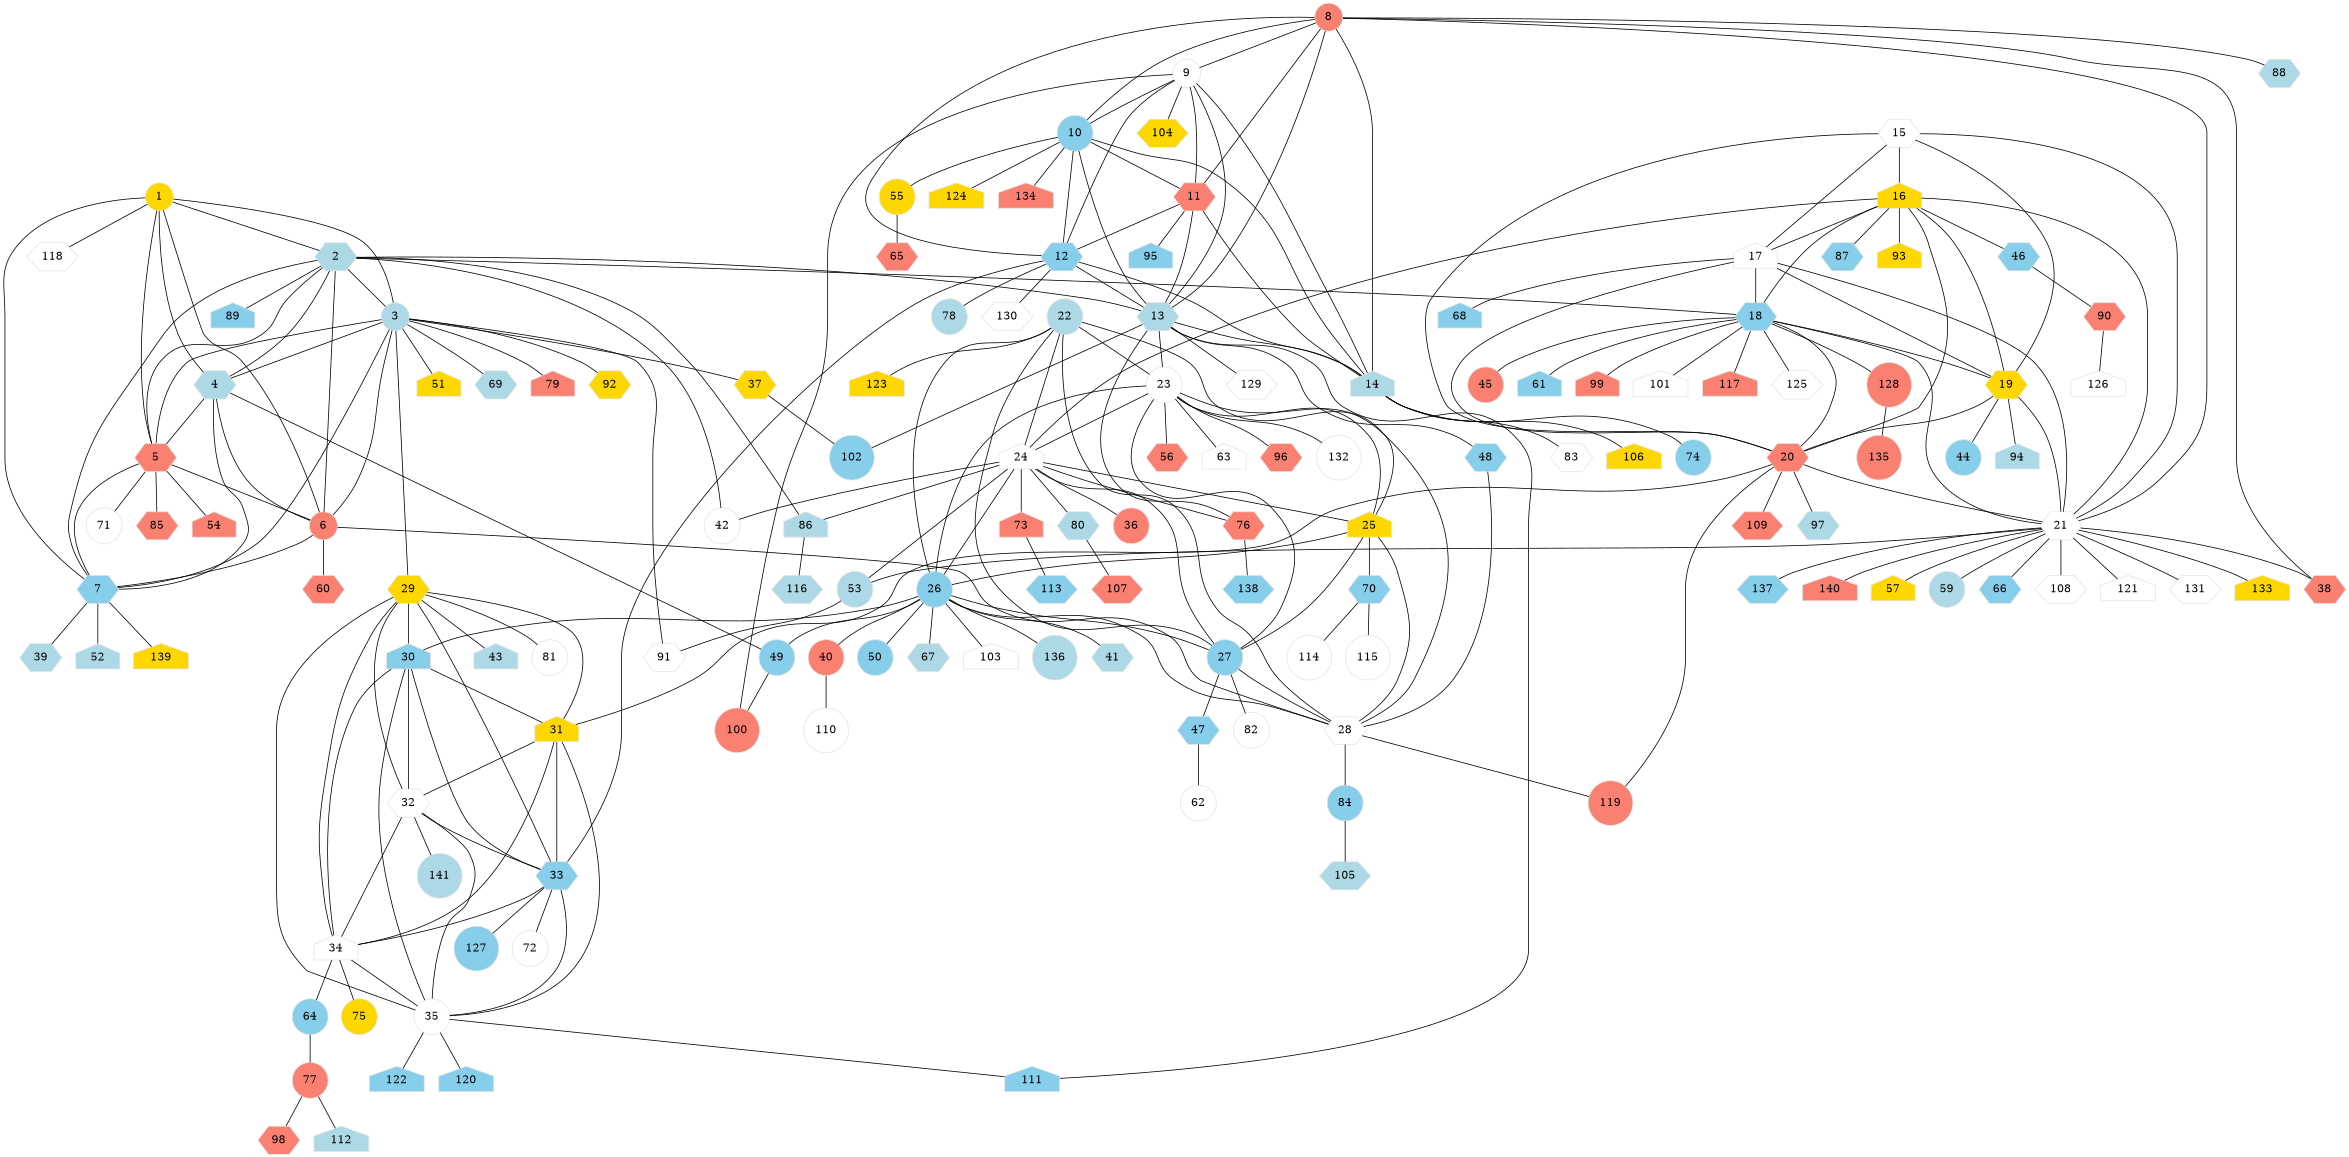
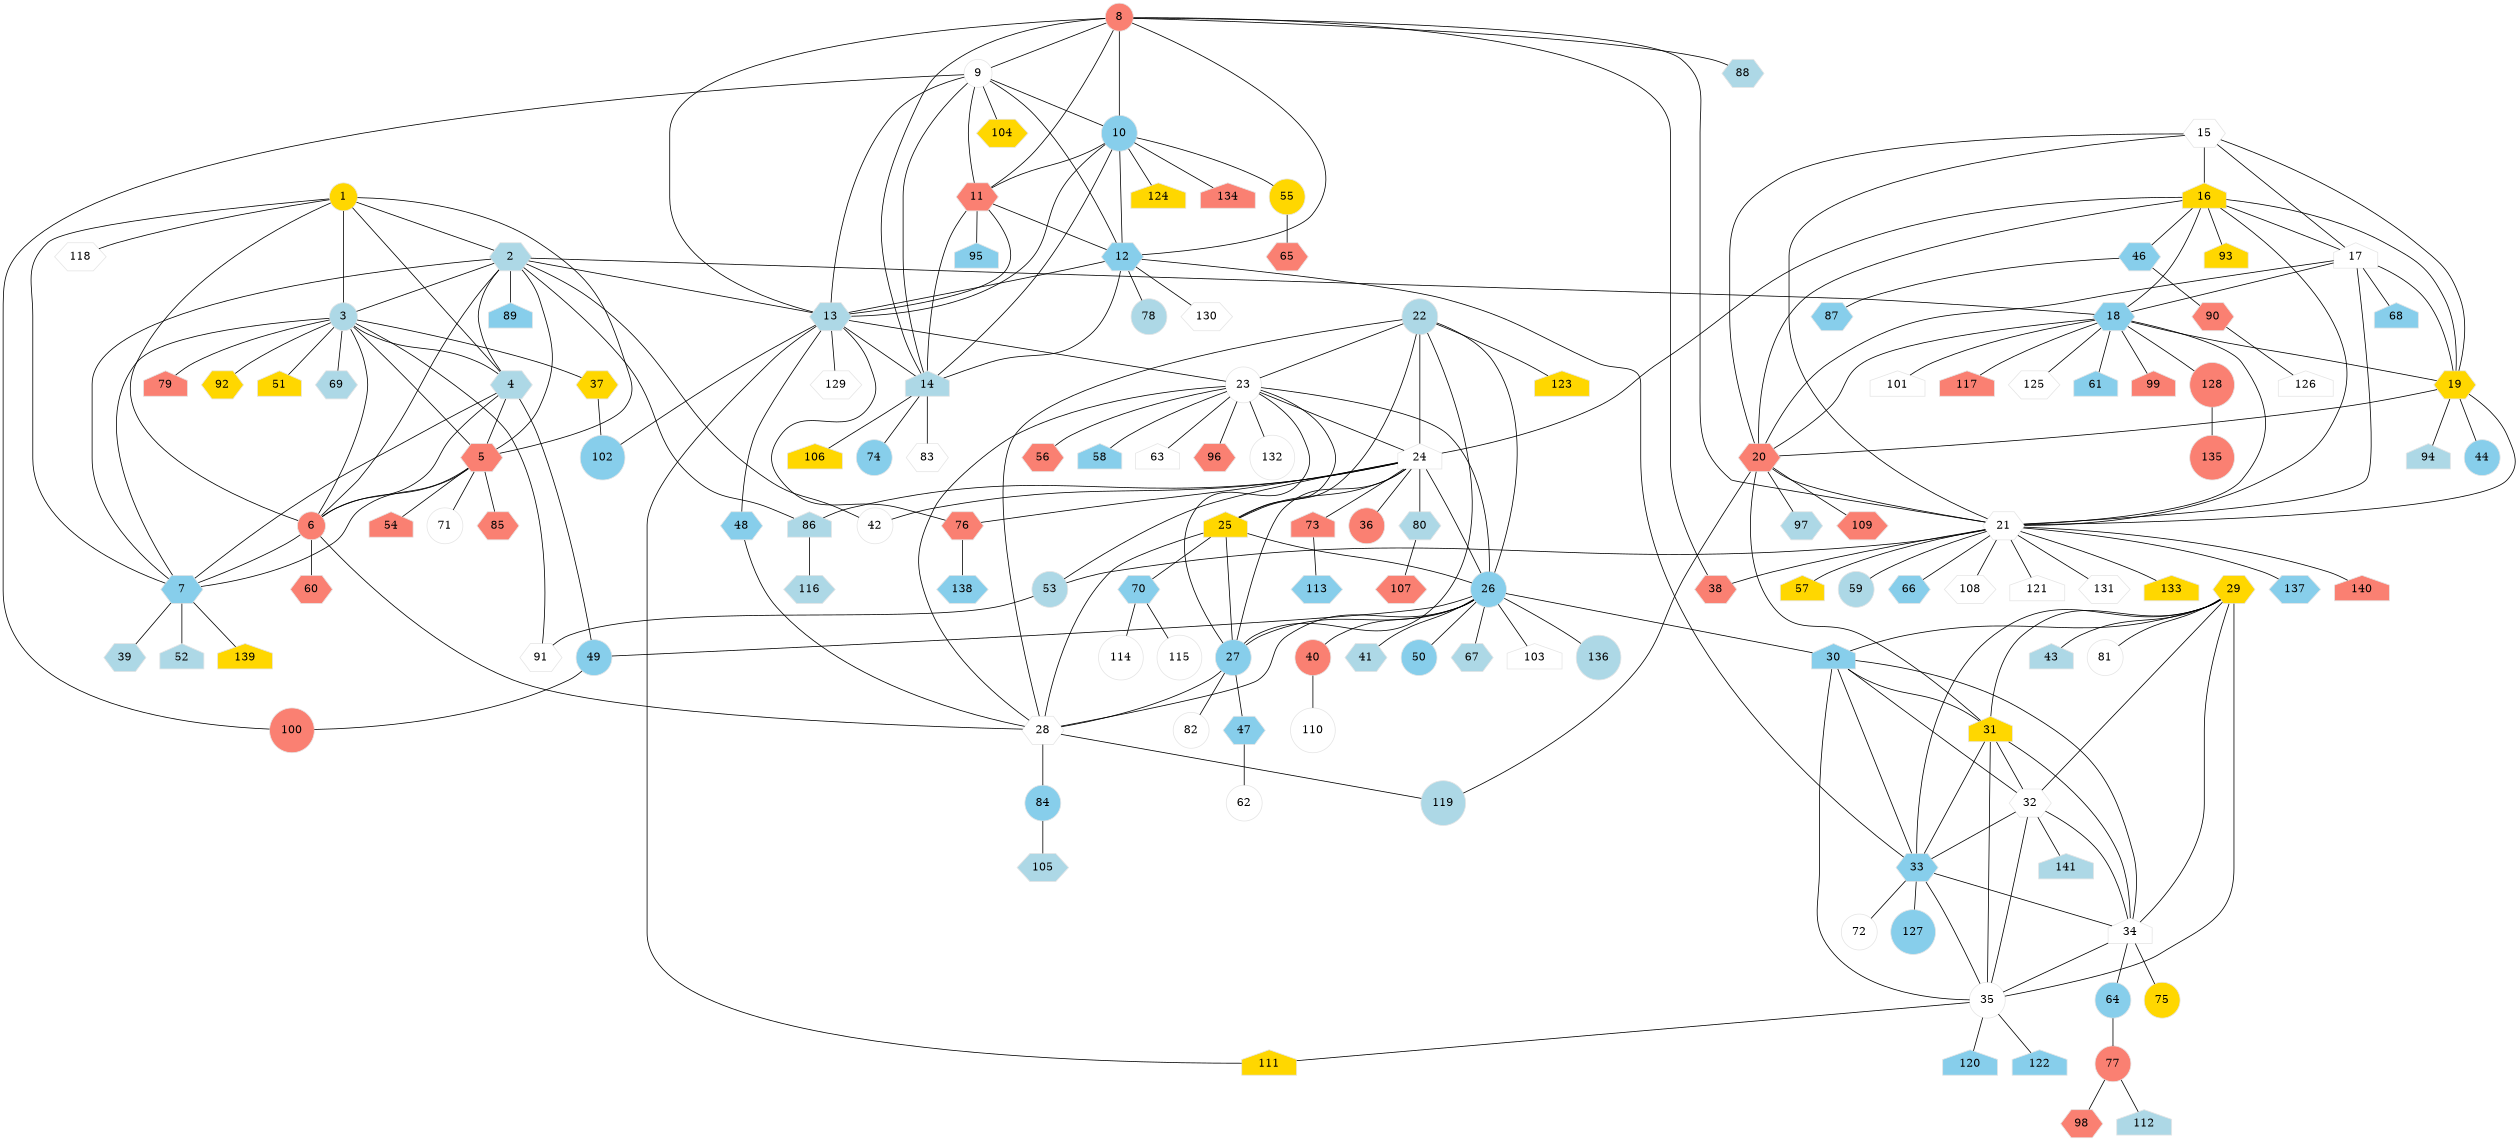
(1872, 226) -> (1981, 272)
(1486, 385) -> none
(402, 453) -> none
none -> (1100, 458)
(1611, 803) -> (1443, 803)
(440, 876) -> (2066, 868)
(1032, 1080) -> (1269, 1064)
